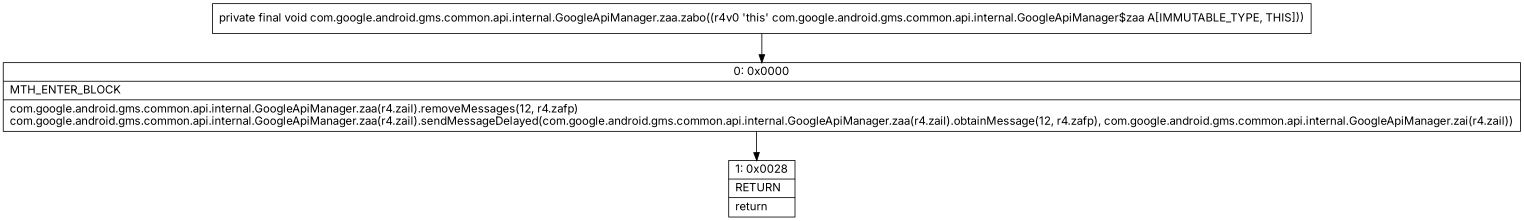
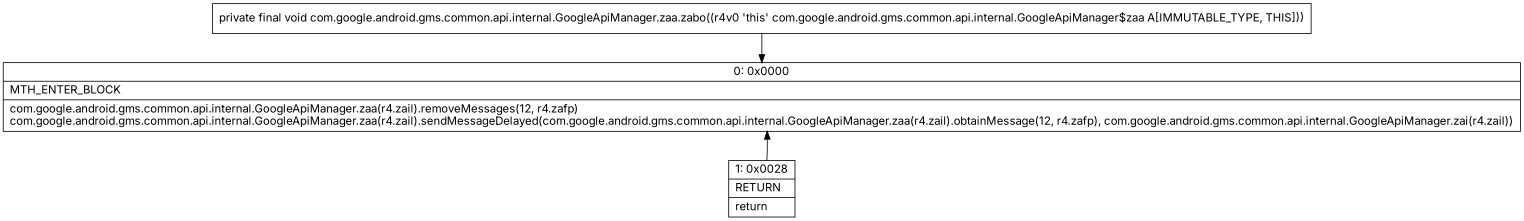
(756, 142) -> (767, 150)
